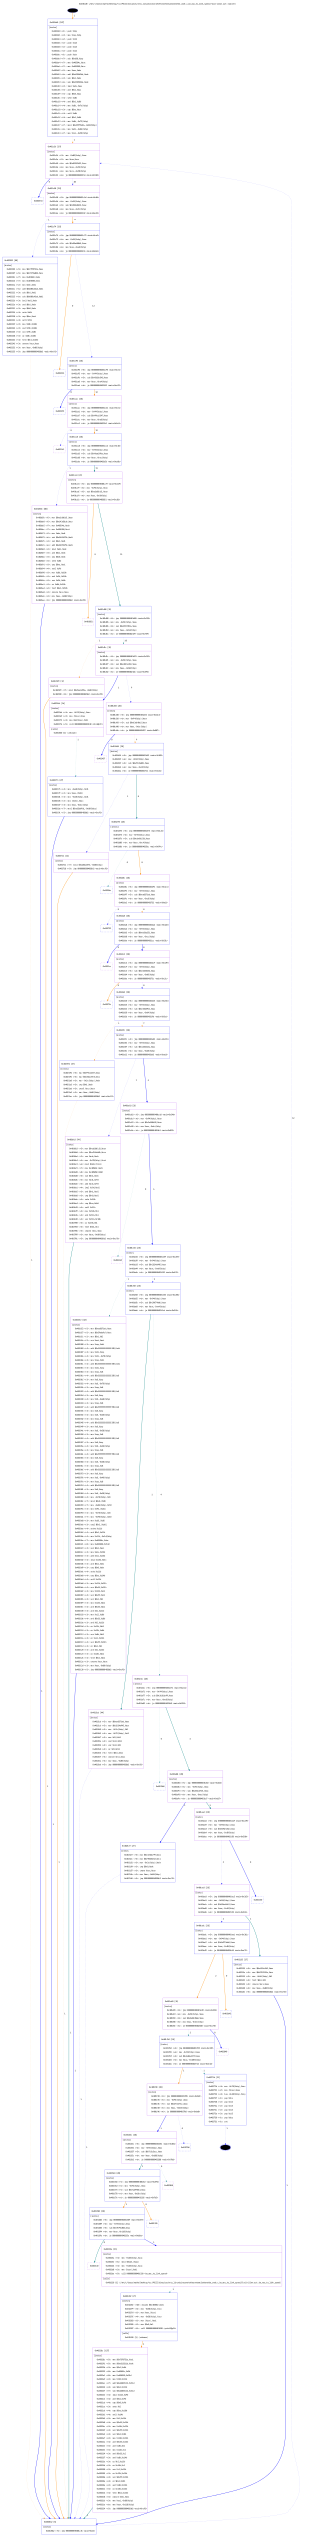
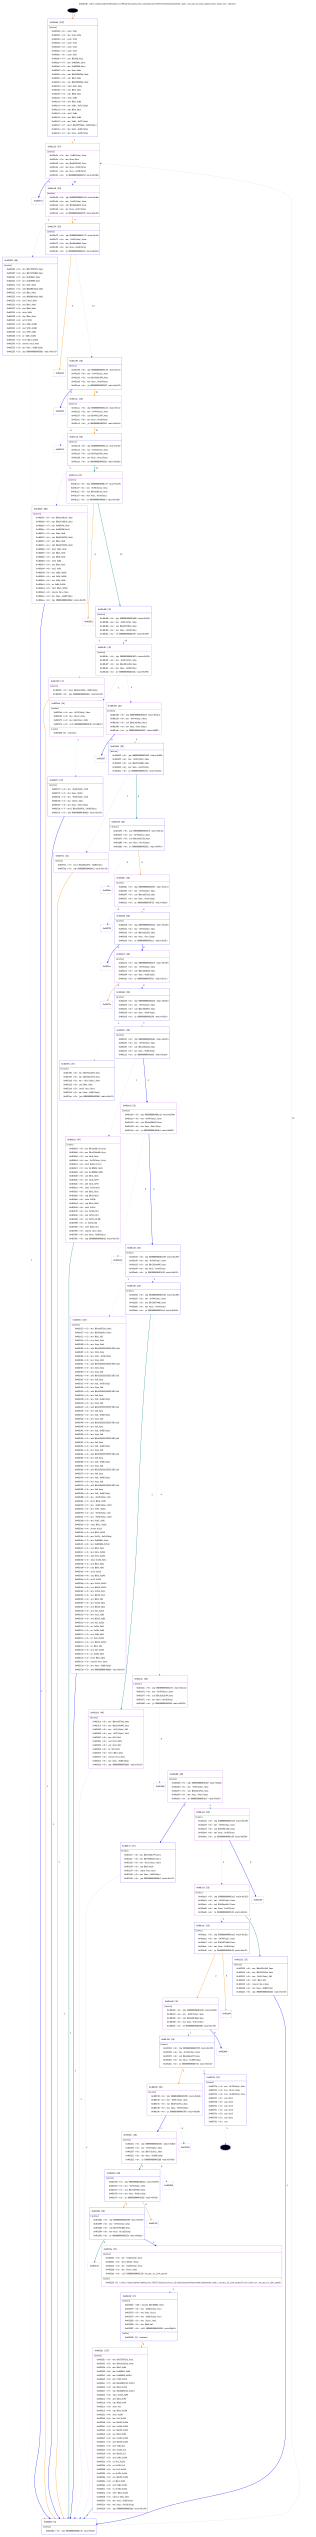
(112, 688) -> (112, 688)
(177, 1738) -> none
(208, 1805) -> (208, 1805)
